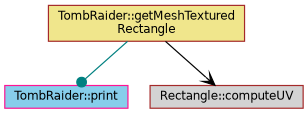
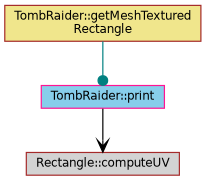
(186, 59) -> (103, 124)
